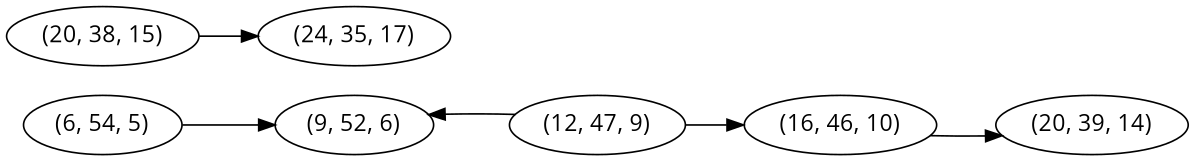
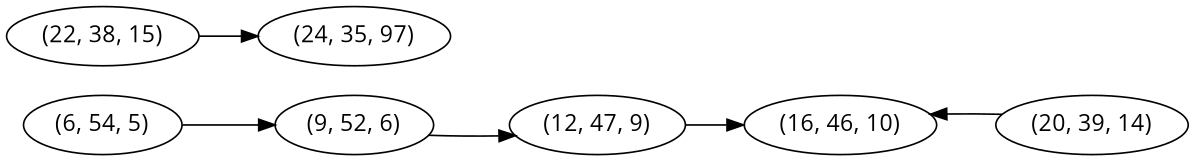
(103, 36) -> (103, 36)
(354, 36) -> (354, 36)
(480, 114) -> (464, 136)
(958, 136) -> (974, 114)
